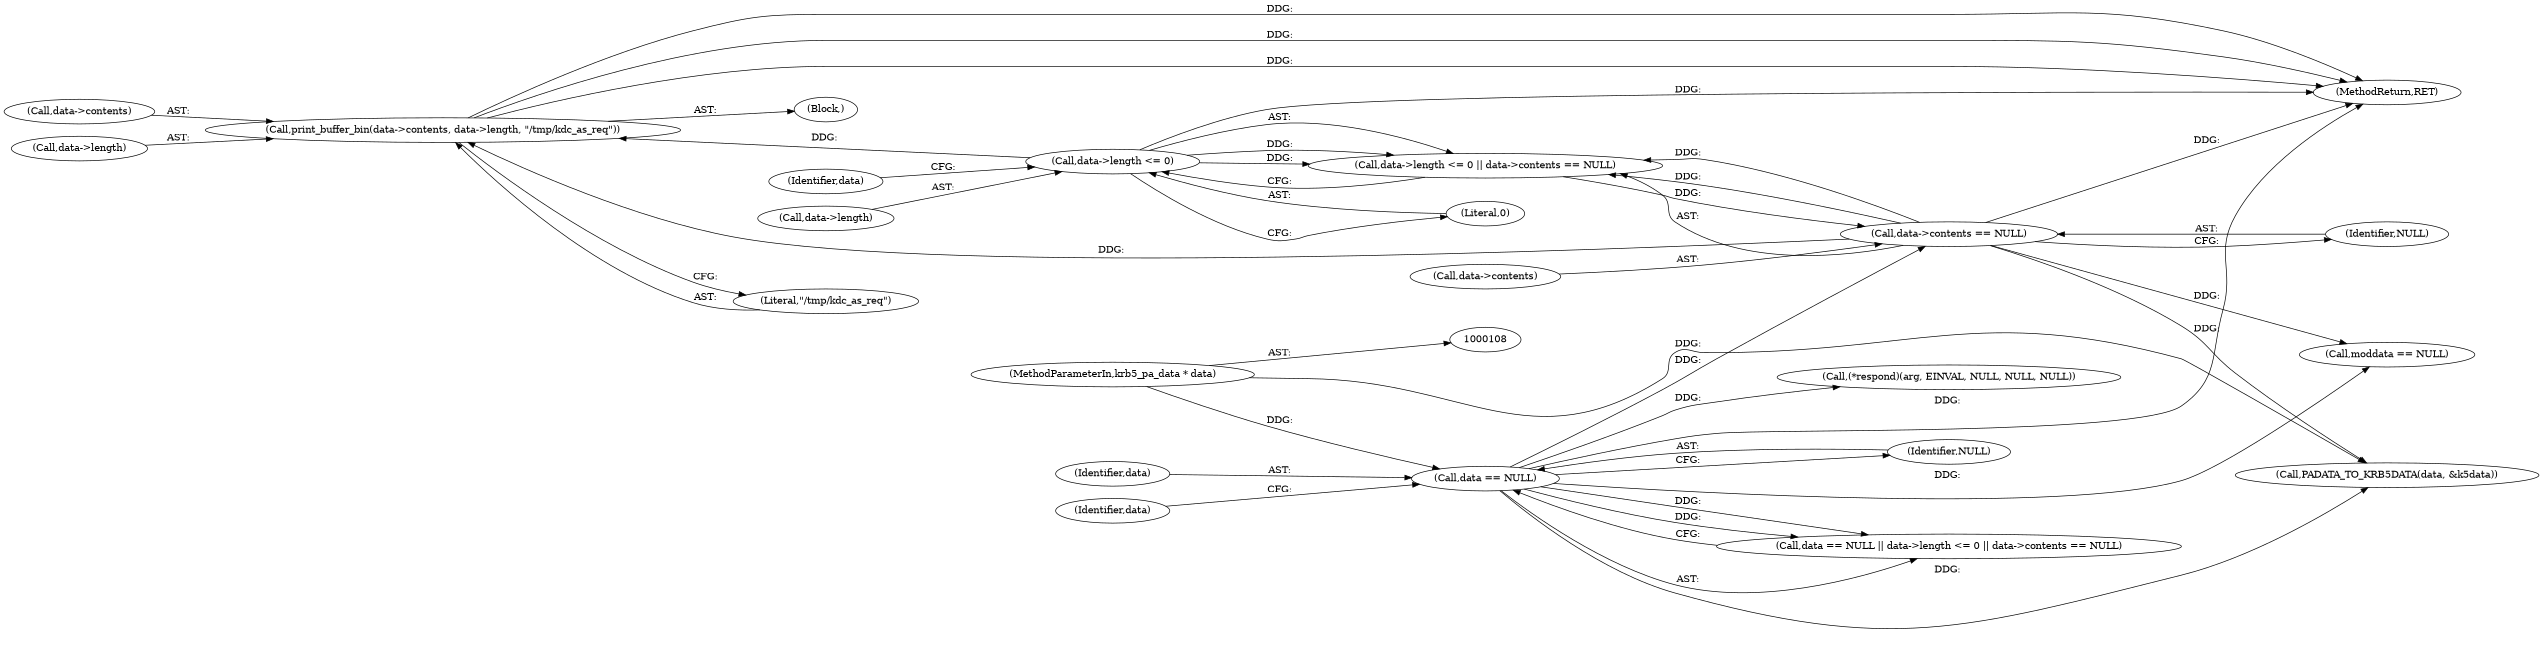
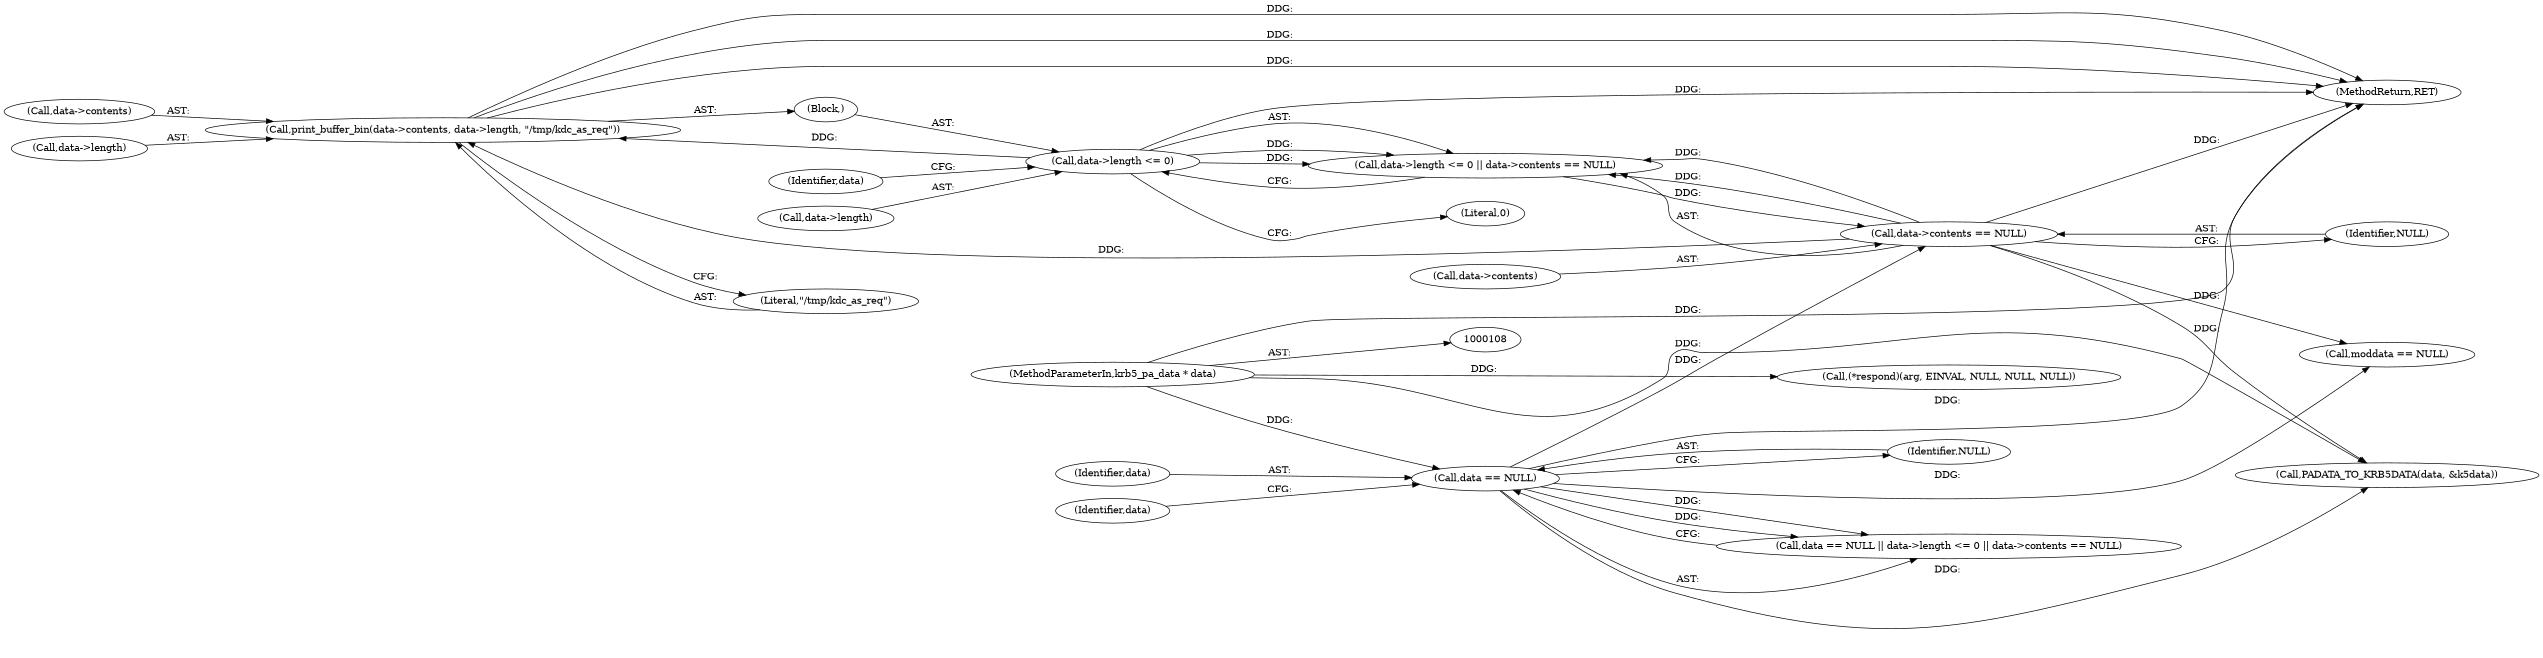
(1300, 205) -> (953, 133)
none -> (1772, 315)
(1672, 411) -> (1512, 376)
